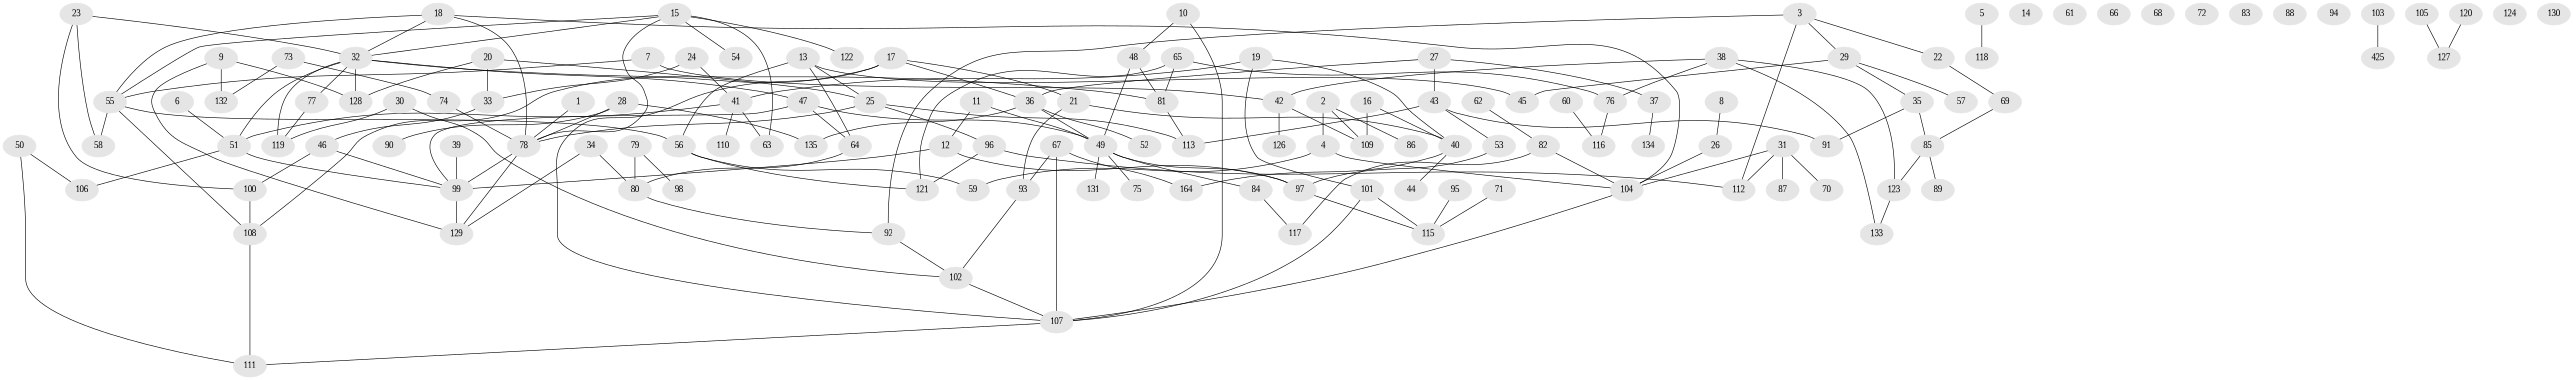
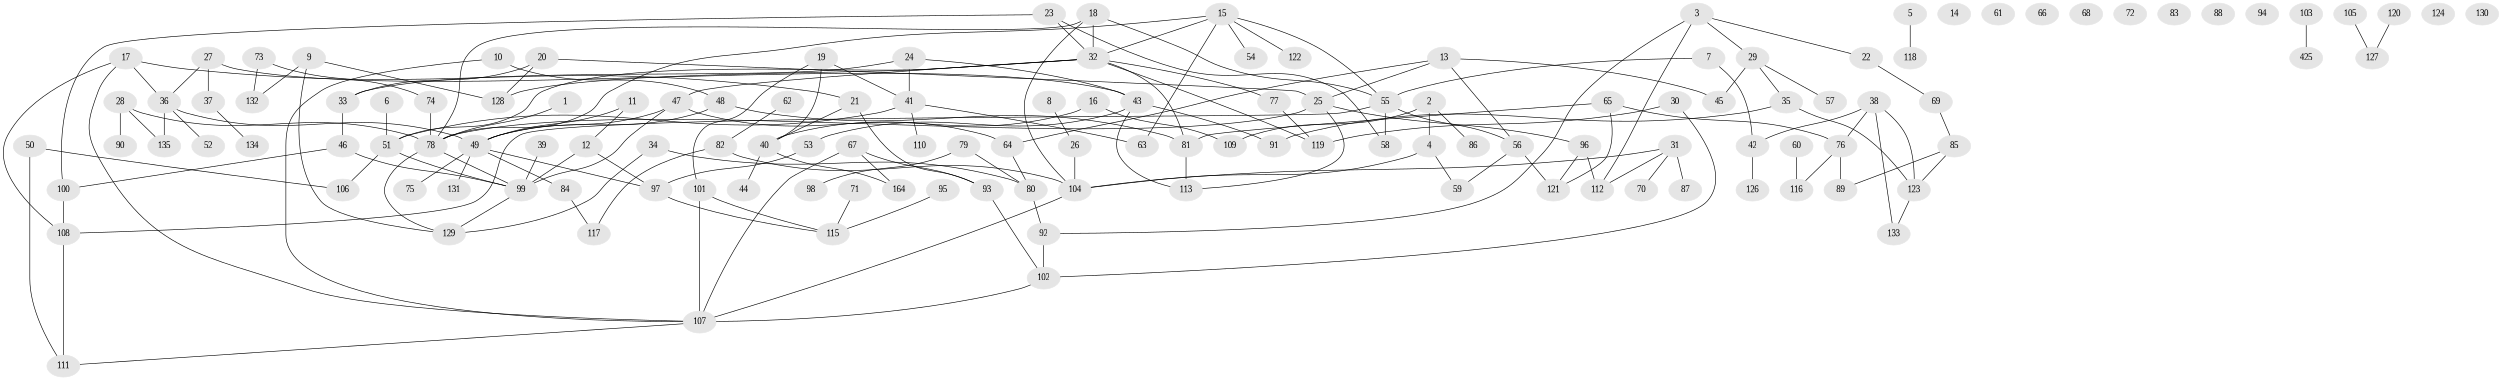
none -> (1026, 71)
(1922, 124) -> (1860, 134)
(1331, 128) -> none
none -> (1841, 168)
